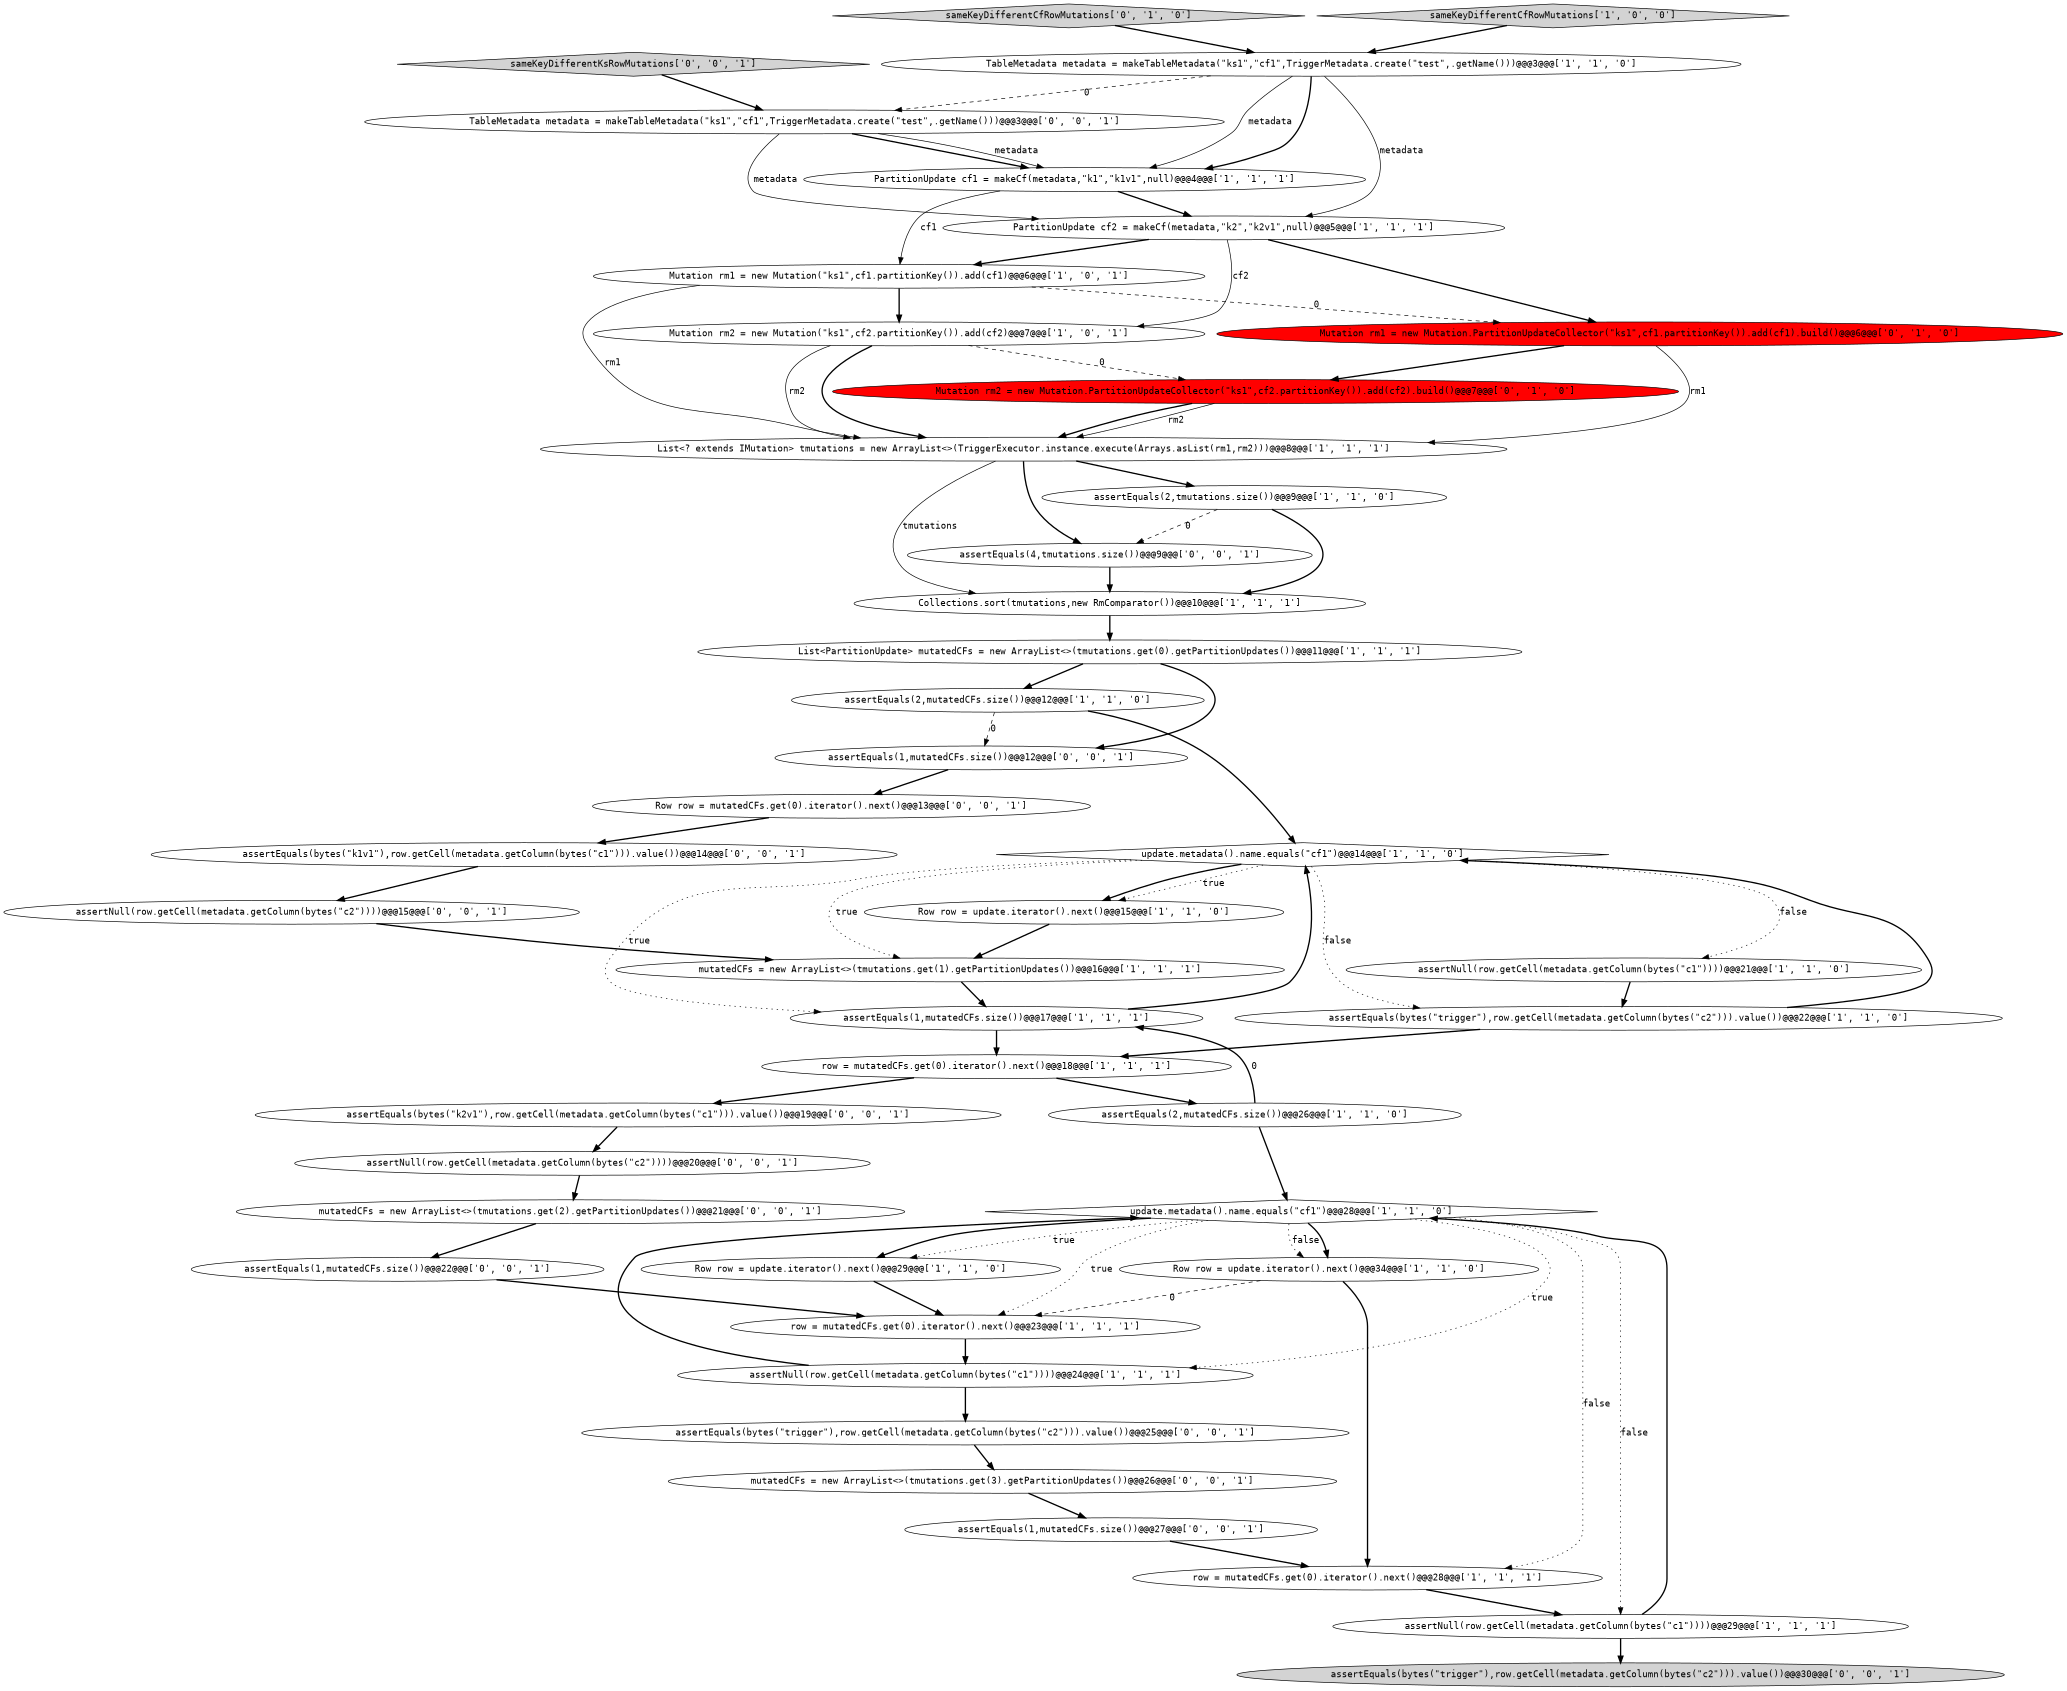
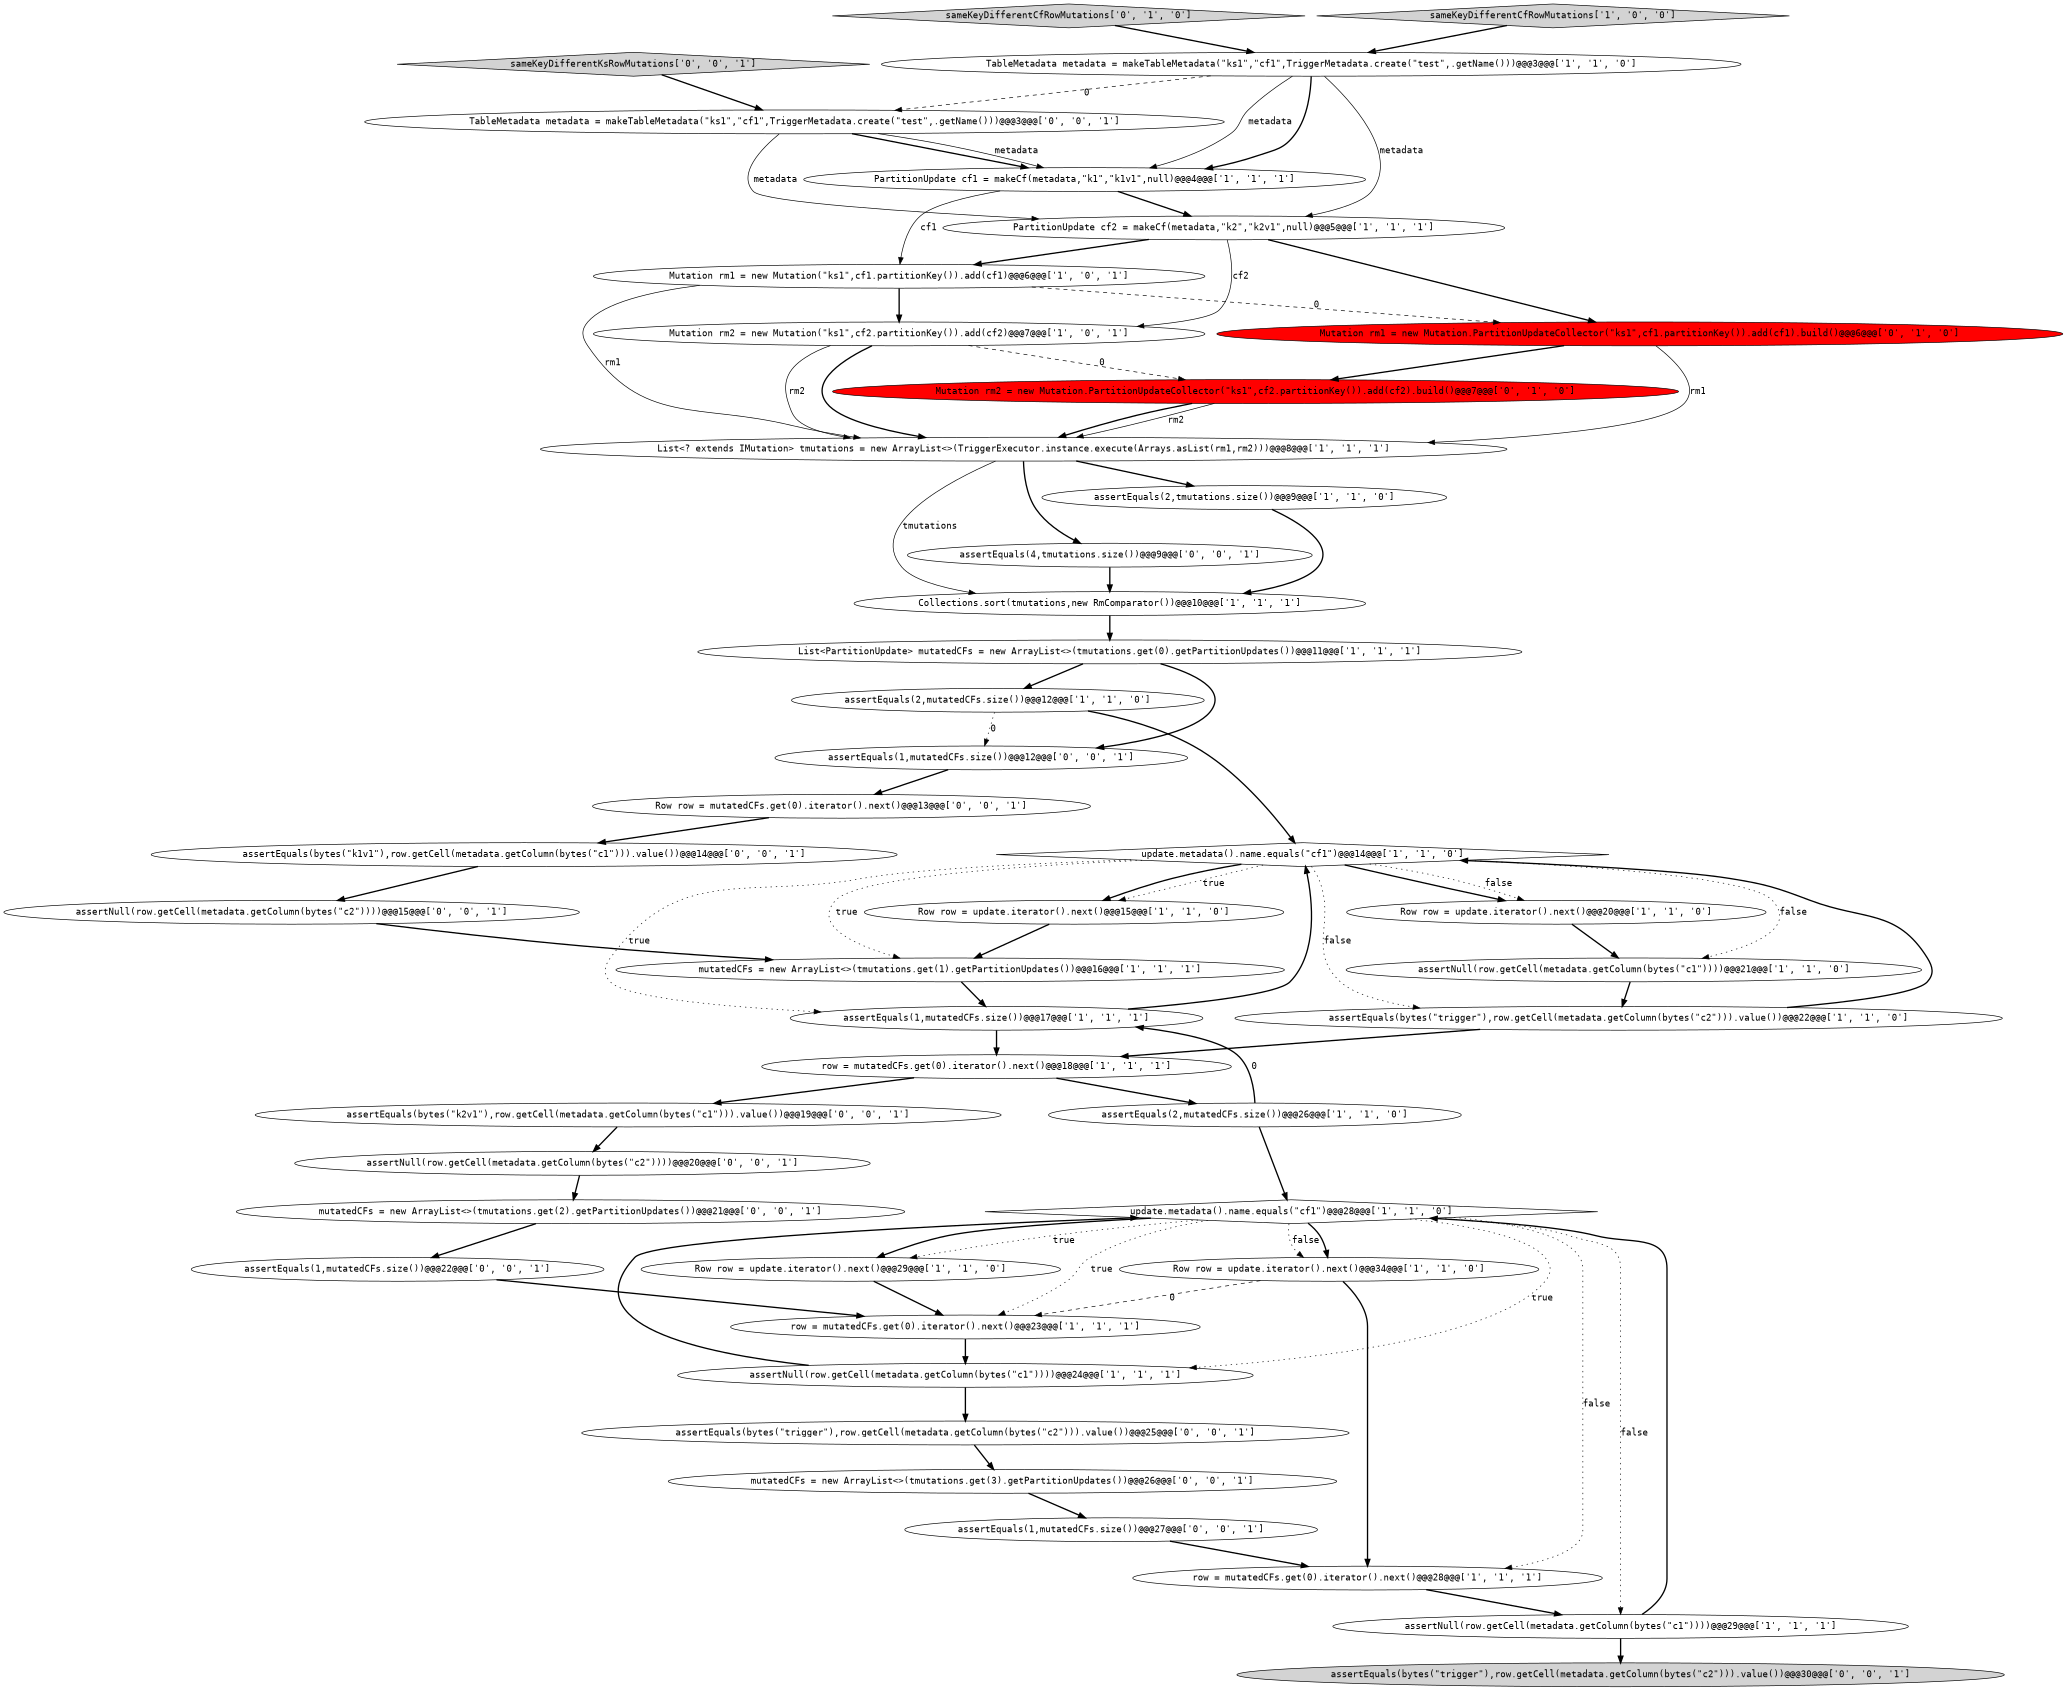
(1180, 525) -> none
(990, 726) -> (990, 726)
none -> (1556, 912)
